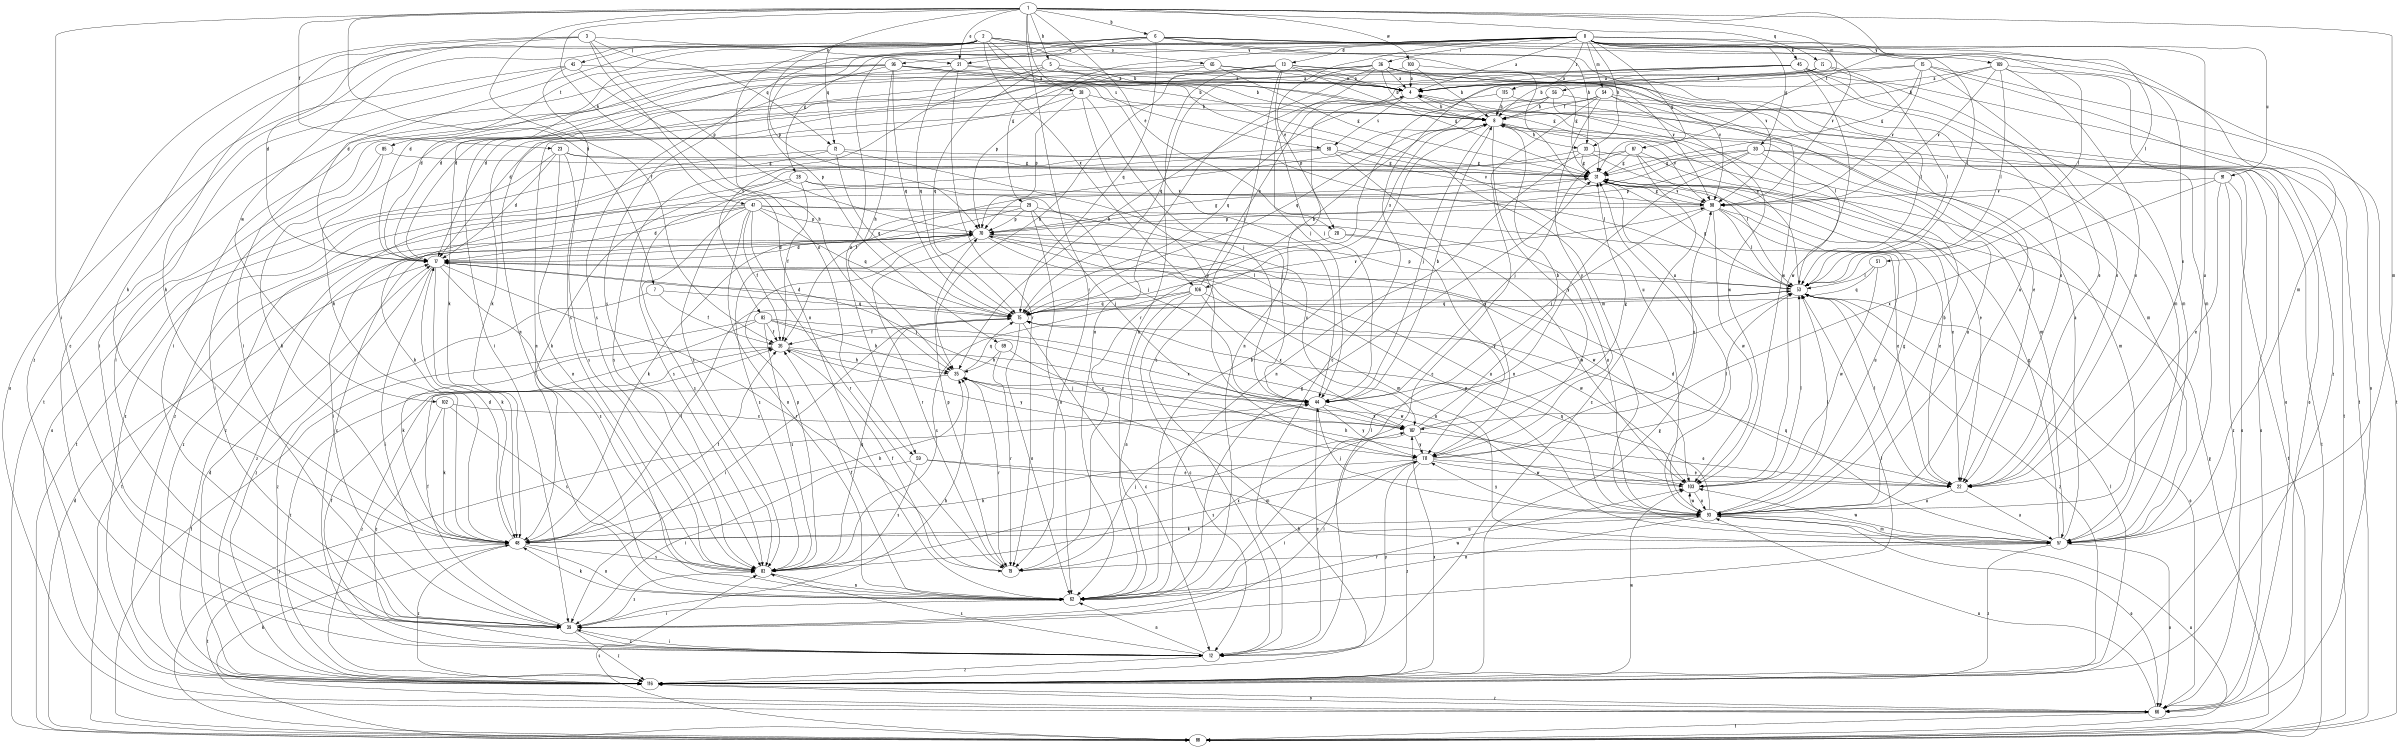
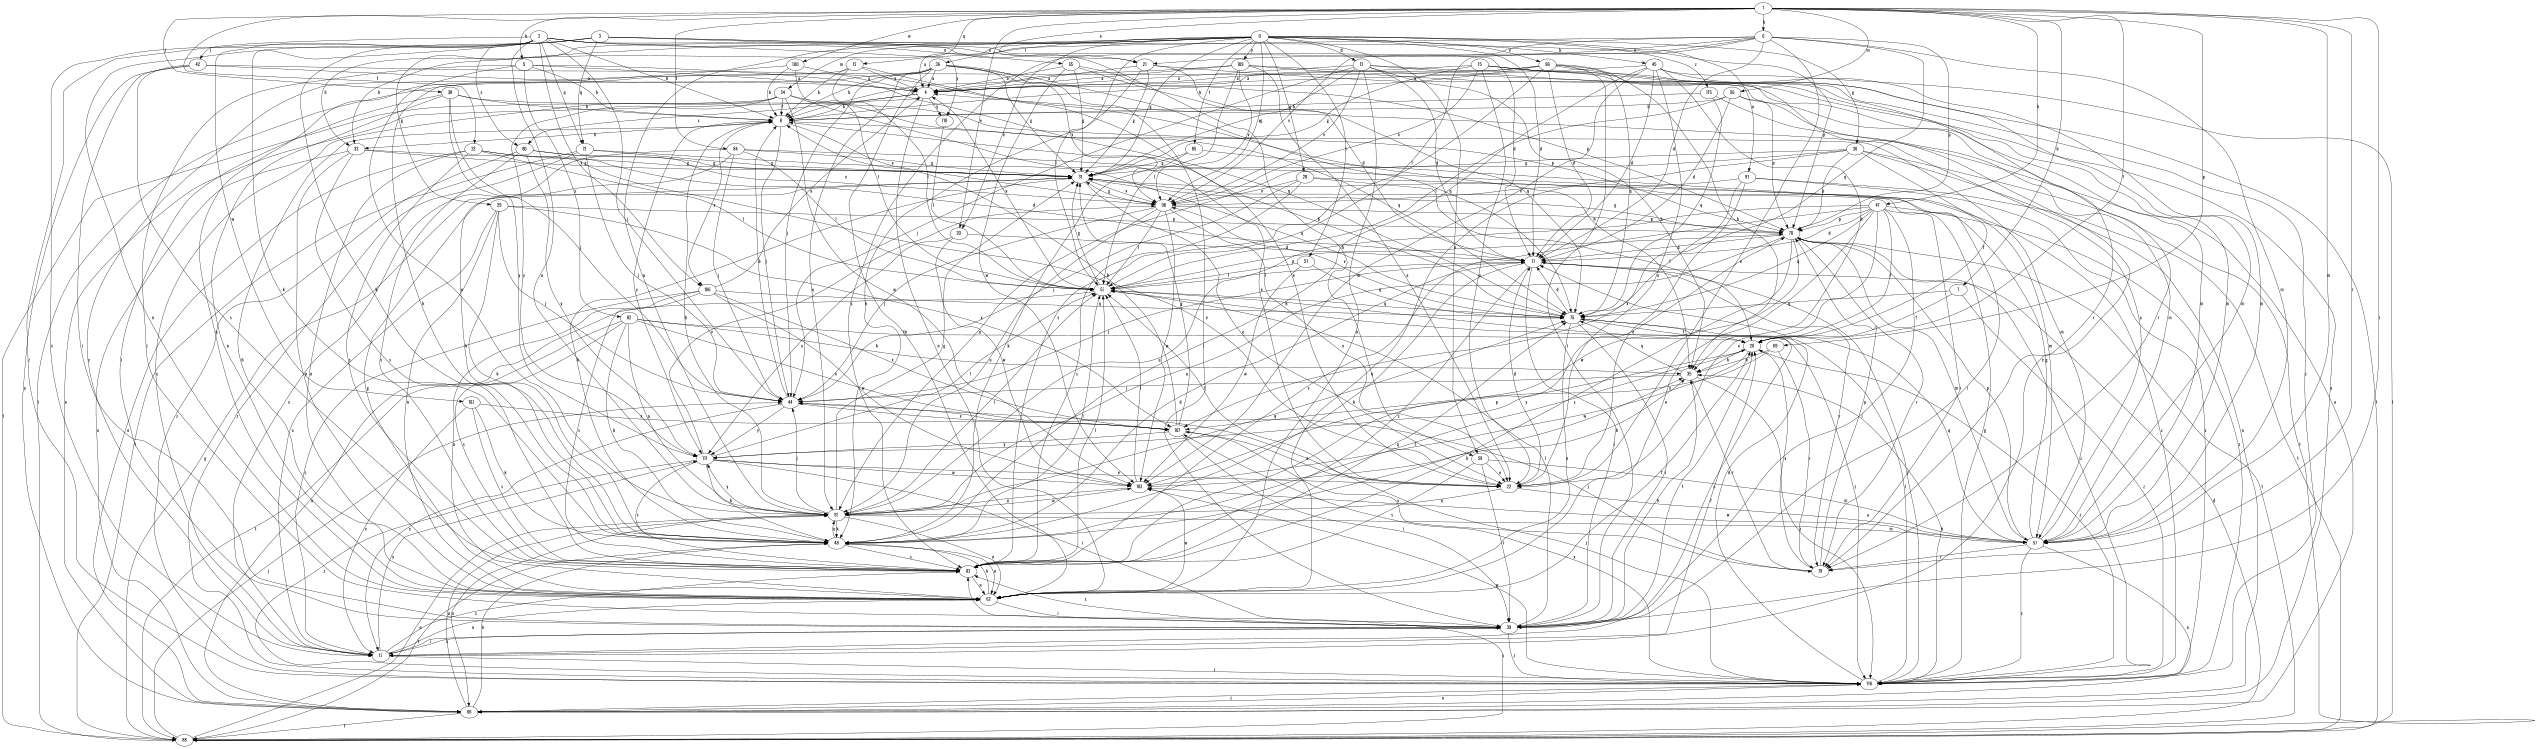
none -> (945, 121)
(1634, 149) -> (736, 149)
(893, 459) -> (1785, 459)
(443, 669) -> (1392, 495)
